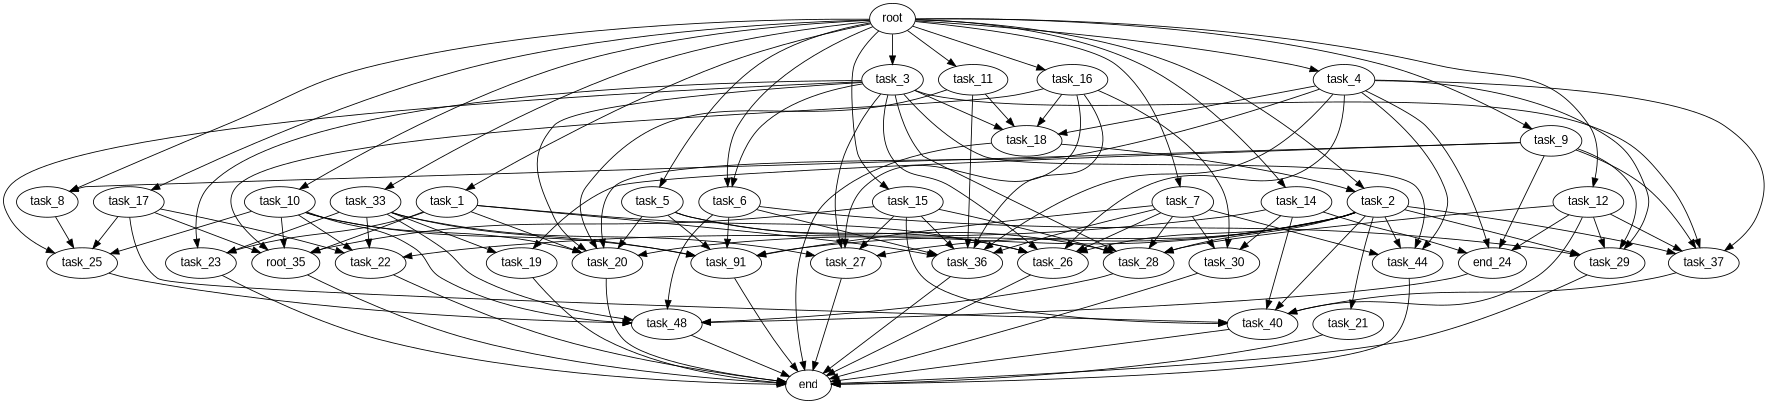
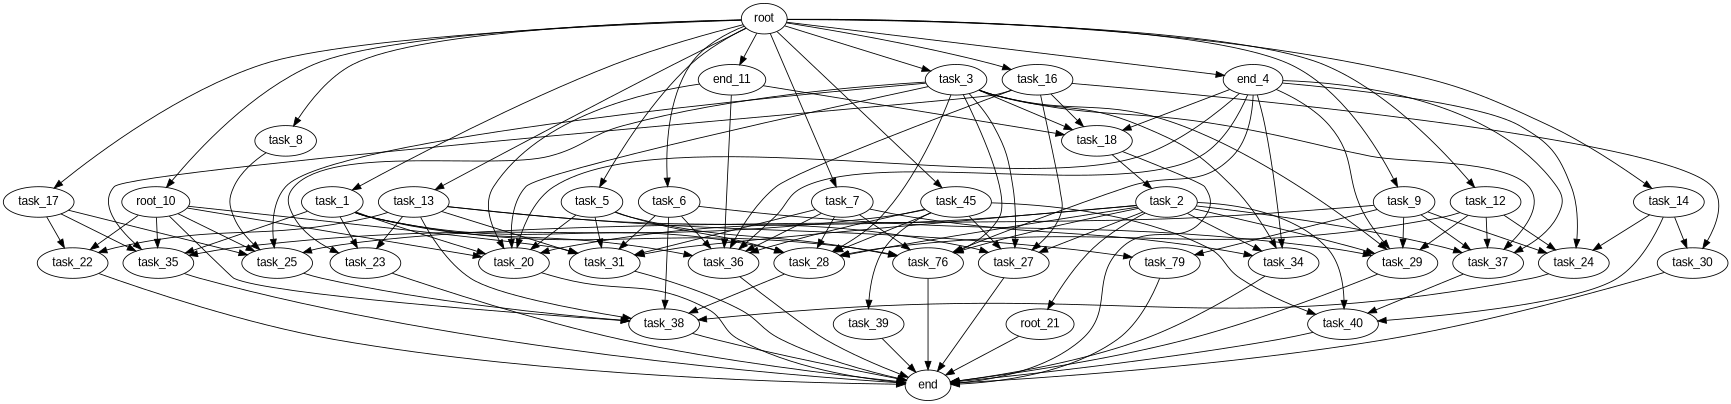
(1153, 56) -> none
(973, 80) -> (732, 80)
(1344, 80) -> (1253, 80)
(793, 105) -> (1183, 126)
(619, 170) -> (603, 227)
(280, 202) -> (156, 202)
(366, 202) -> (414, 202)
(908, 202) -> (956, 202)
(1201, 229) -> none
none -> (565, 234)
(711, 236) -> none
(286, 263) -> (158, 263)
(522, 263) -> (1165, 263)
(726, 263) -> (605, 263)
(1053, 263) -> (928, 263)
(1408, 263) -> (1284, 263)
(1493, 263) -> (1574, 263)
(1457, 304) -> none
(653, 305) -> none
(667, 324) -> (664, 324)
none -> (869, 324)
(1348, 324) -> (1040, 324)
